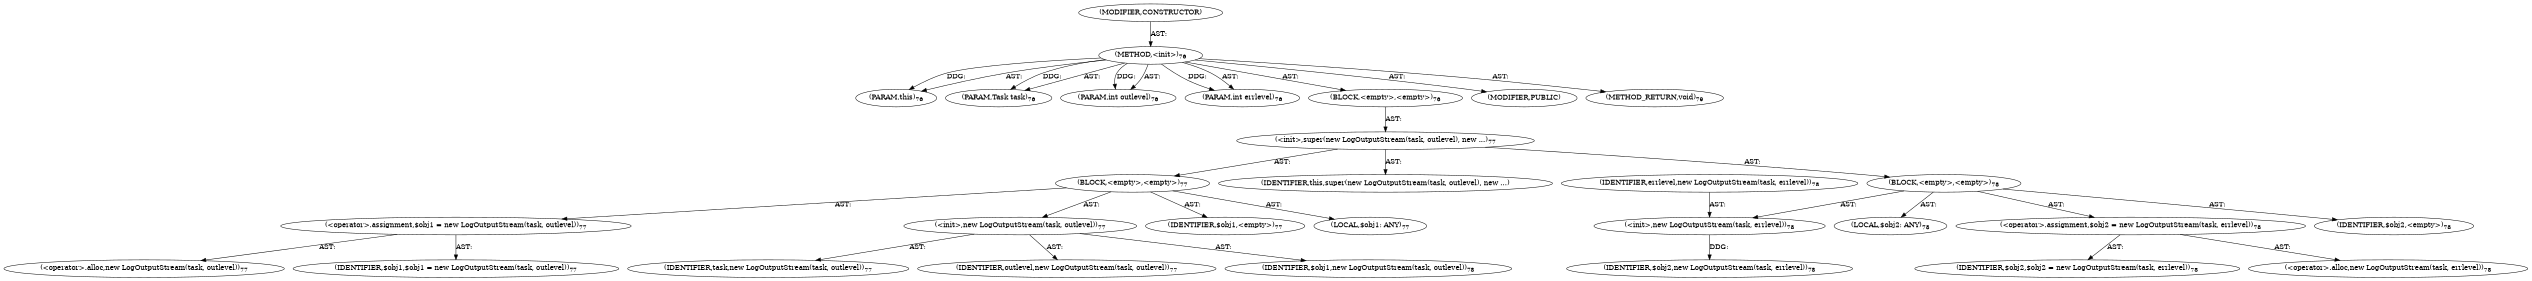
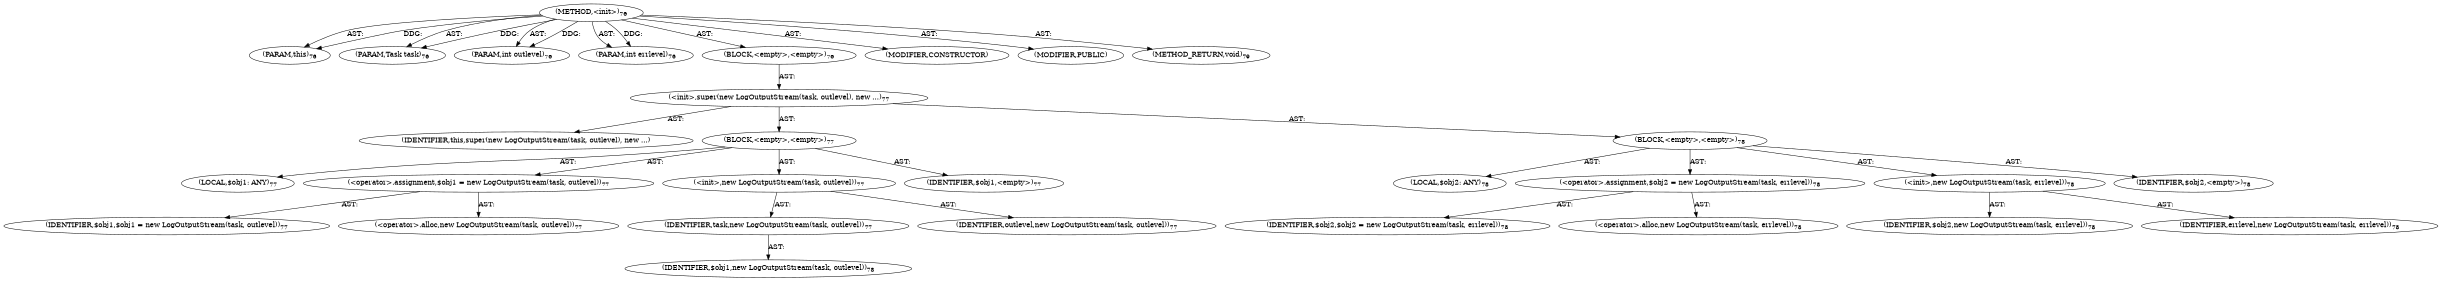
(1151, 32) -> (758, 33)
(1710, 202) -> (2136, 204)
(1190, 247) -> (768, 245)
(1720, 247) -> (1999, 205)
